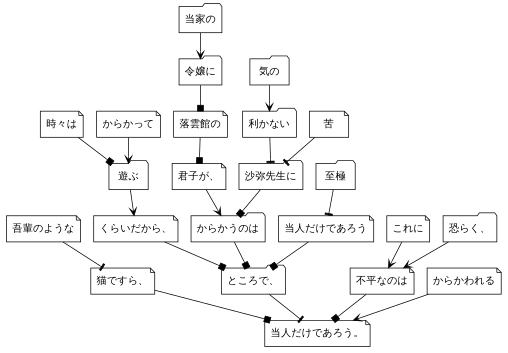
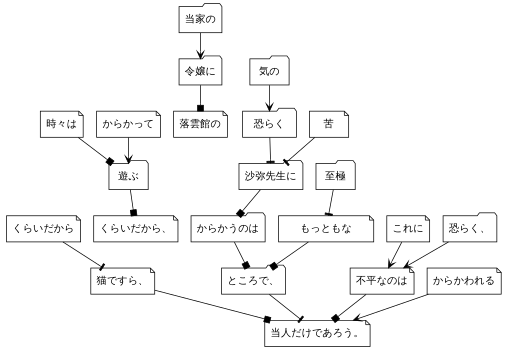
(269, 124) -> (269, 124)
(199, 177) -> none
(132, 199) -> (132, 199)
(44, 229) -> (44, 229)
(326, 229) -> (326, 229)
(191, 253) -> none
